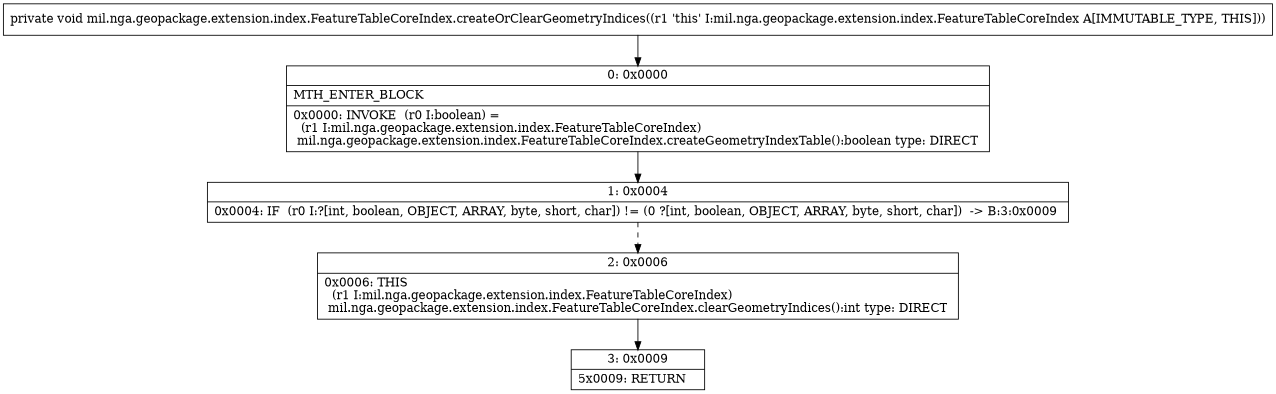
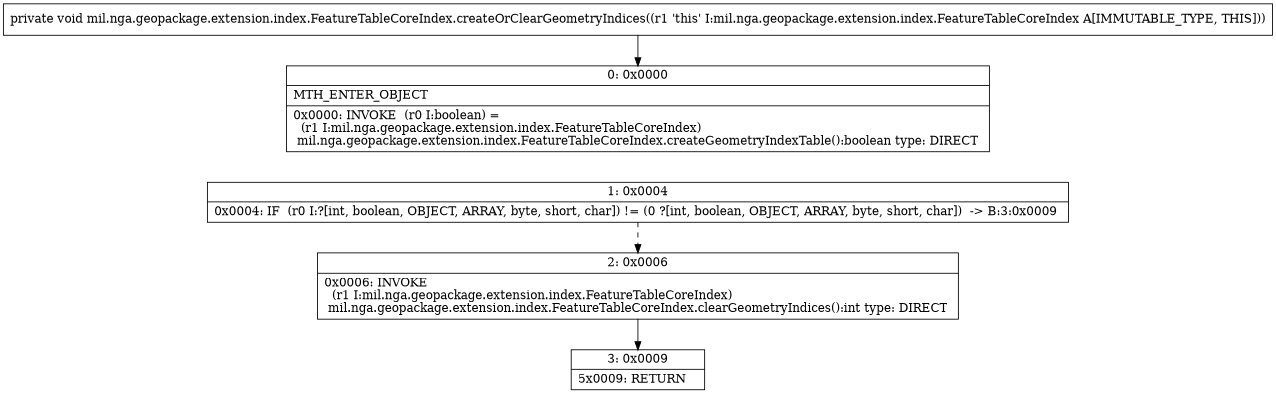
(359, 95) -> (361, 95)
(638, 163) -> none
(370, 283) -> (380, 283)
